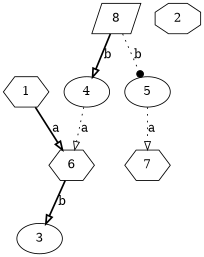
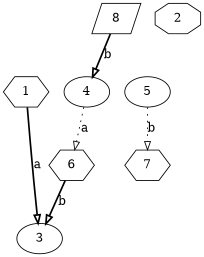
(131, 52) -> none
(47, 125) -> (32, 161)
(152, 129) -> (152, 129)
